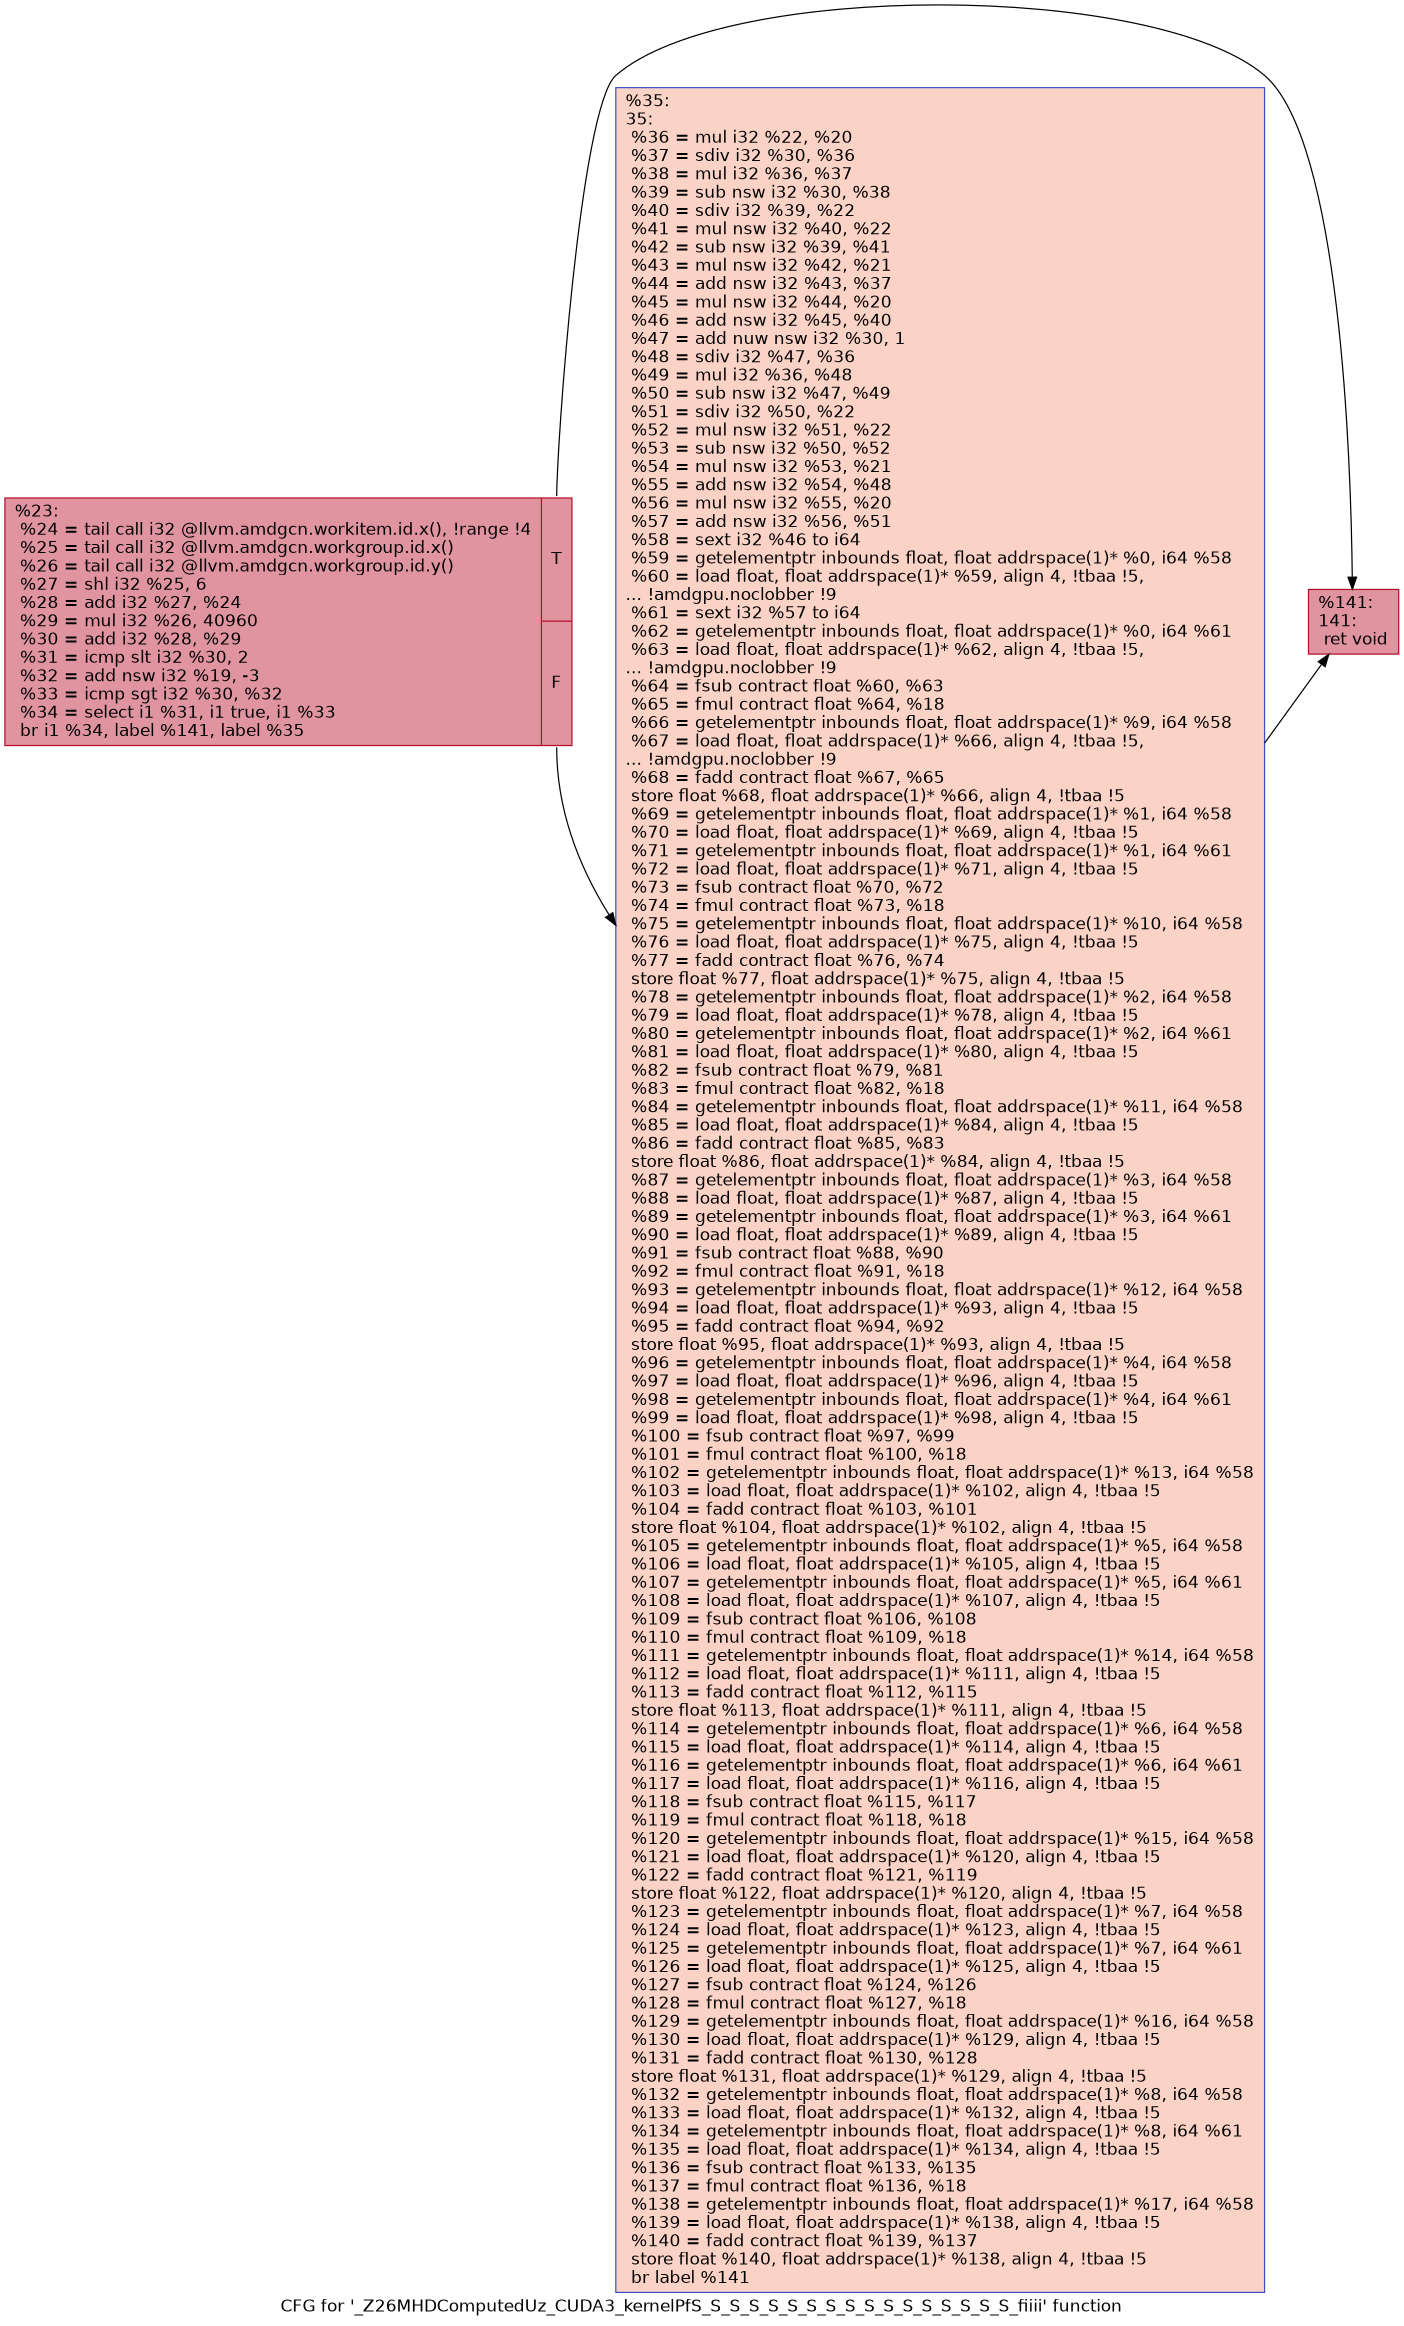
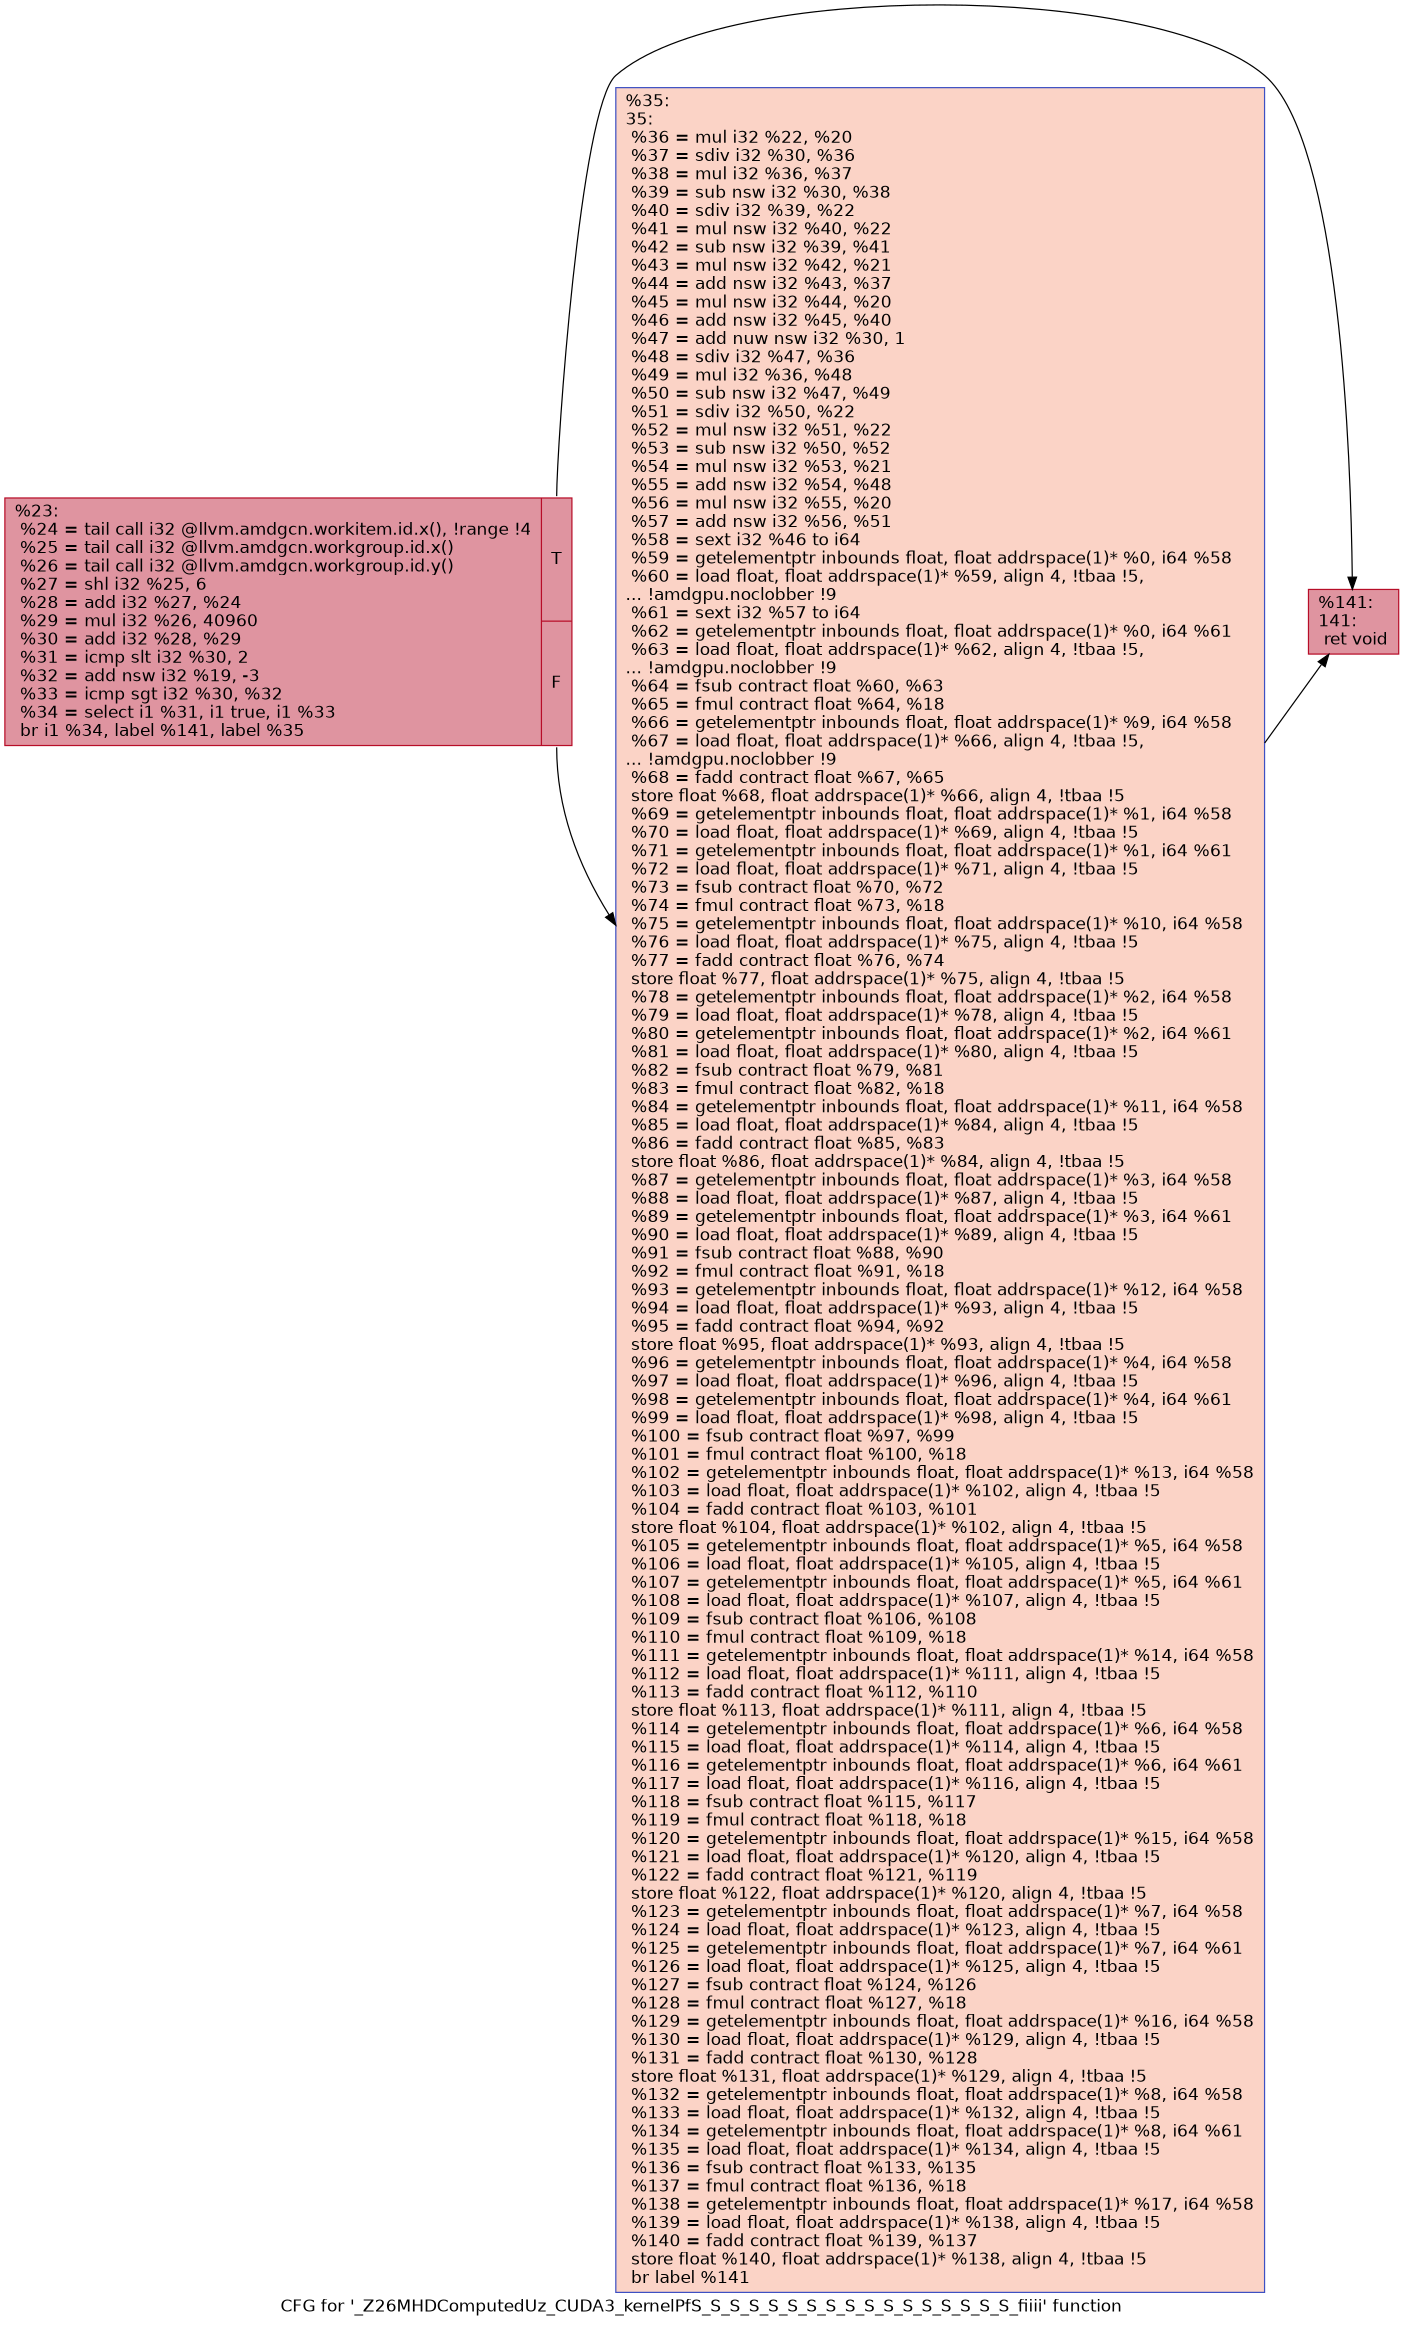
(802, 1692) -> (802, 1692)
